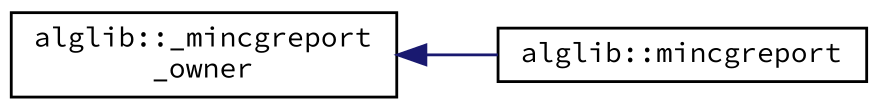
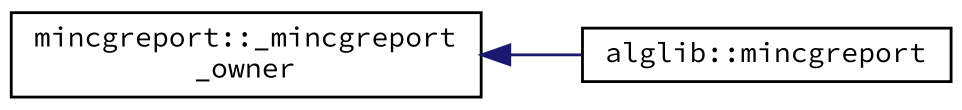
(204, 55) -> (246, 55)
